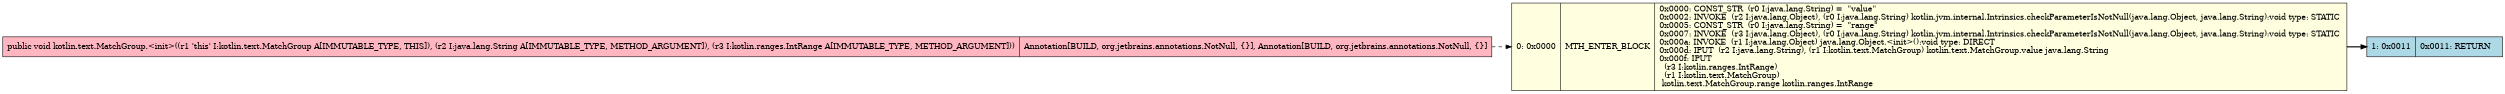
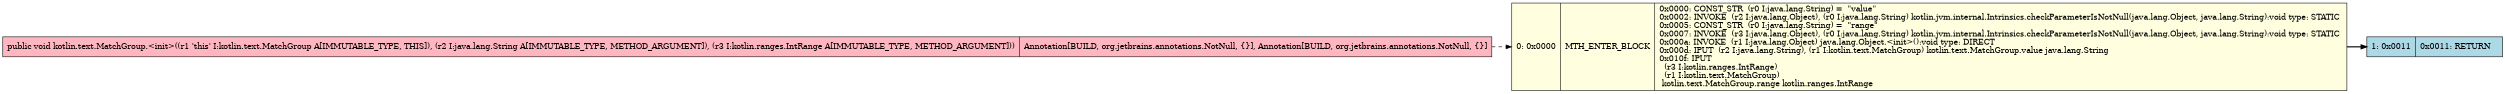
(1688, 59) -> (1688, 59)
